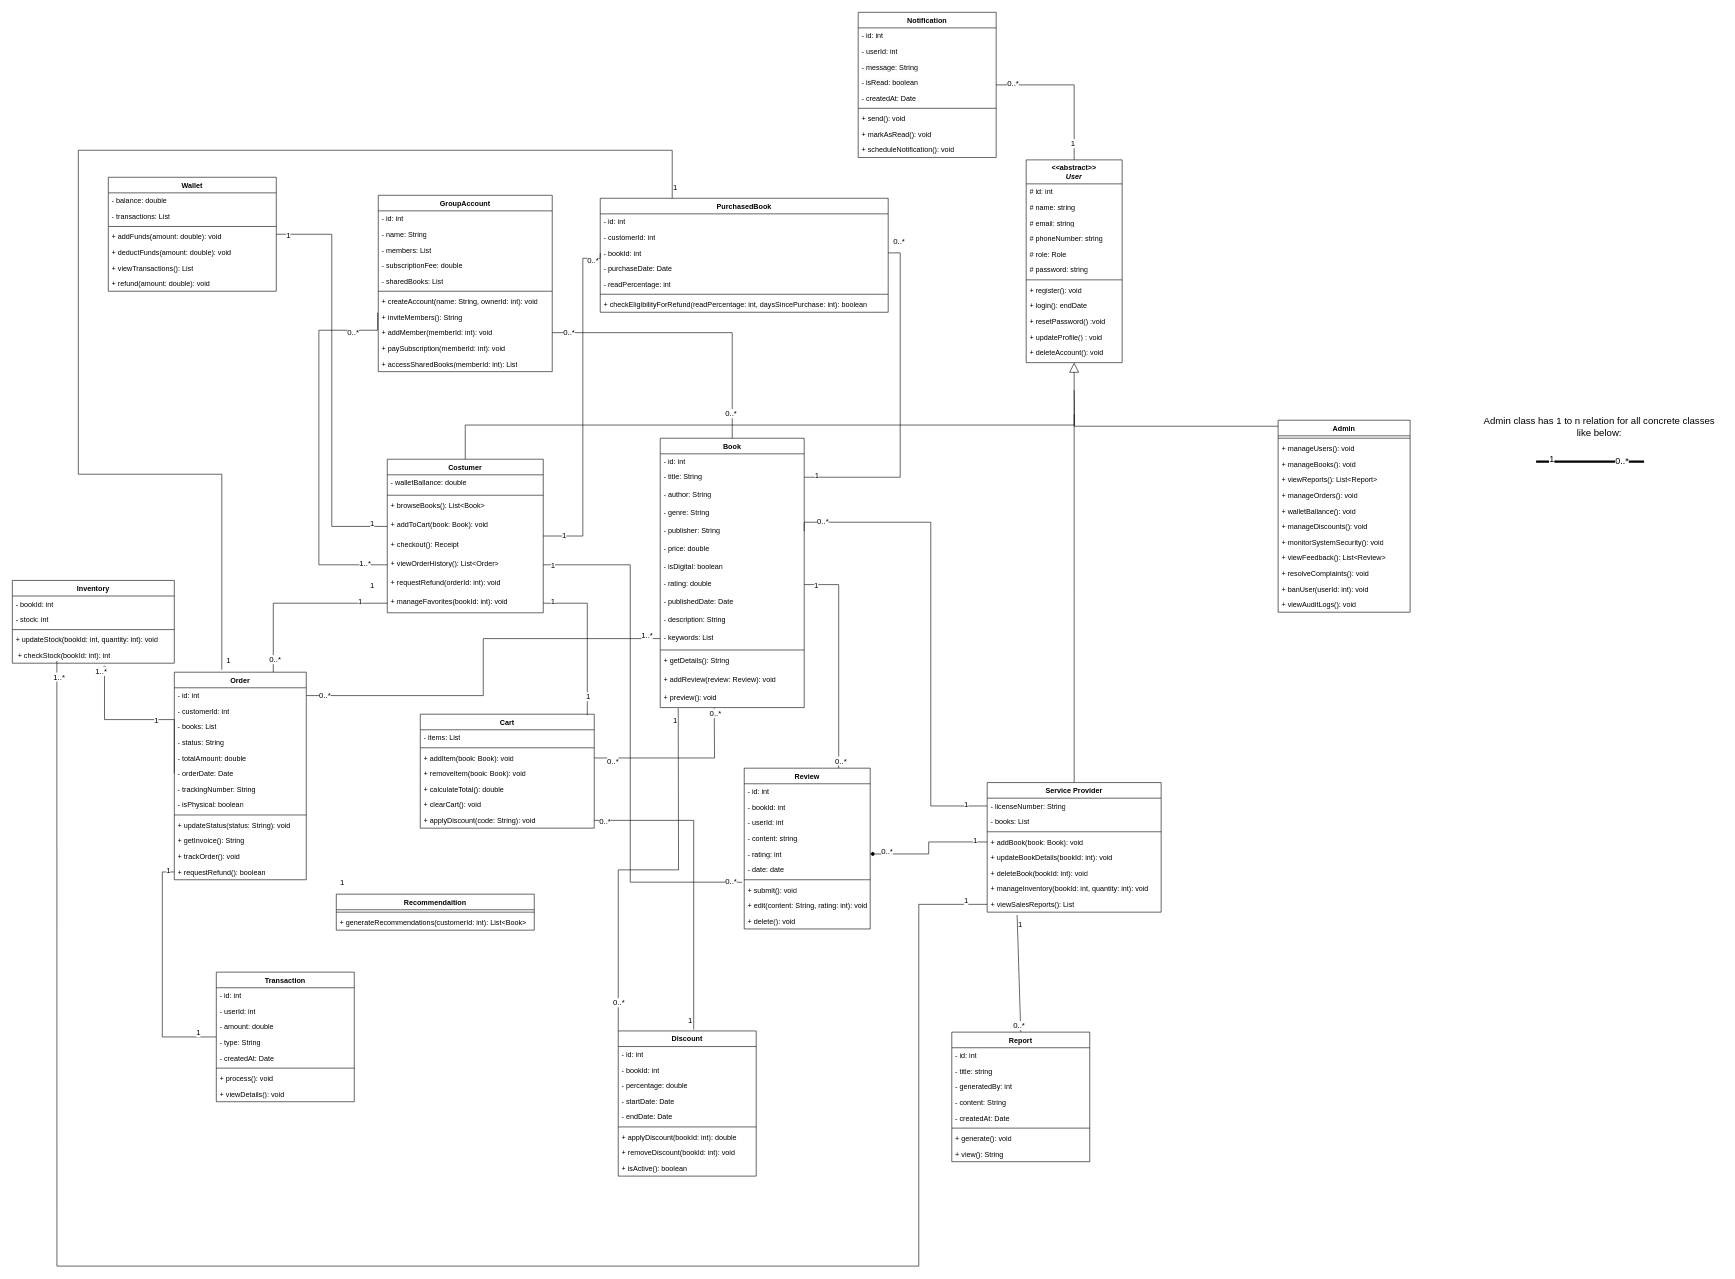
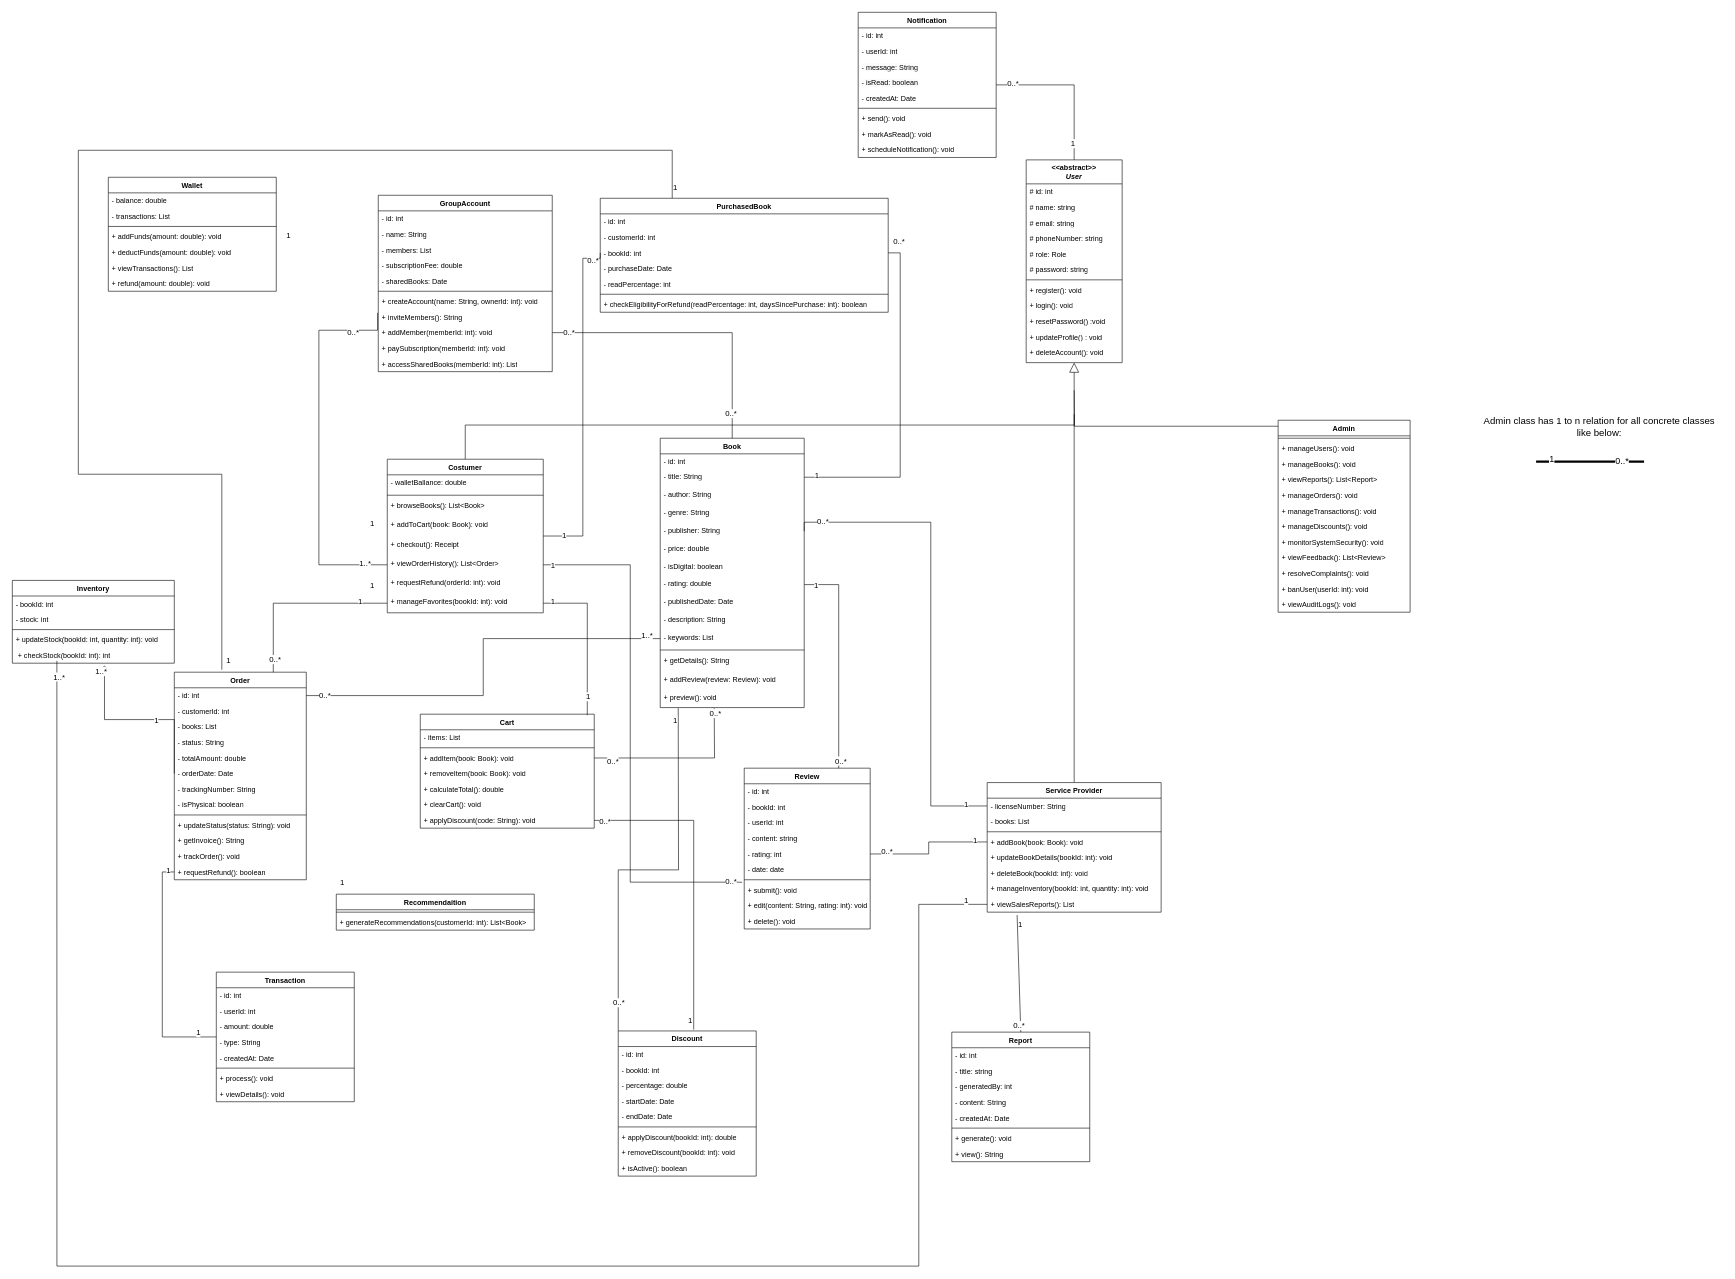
(416, 282) -> (417, 282)
(1062, 306) -> (1055, 306)
(332, 380) -> none
(1323, 512) -> (1334, 512)
(876, 854) -> (874, 854)
